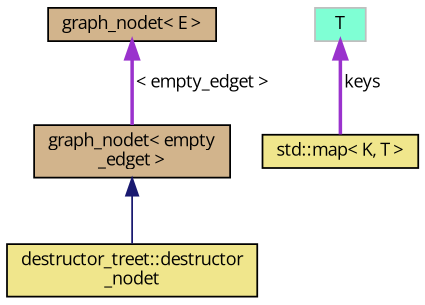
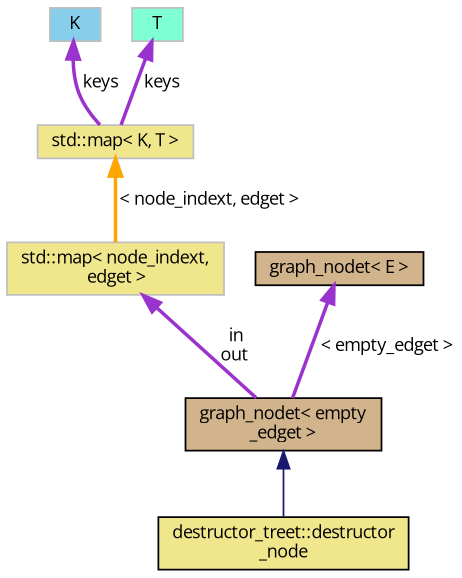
none -> (75, 24)
(340, 151) -> (116, 142)
none -> (116, 269)
(132, 270) -> (284, 543)
